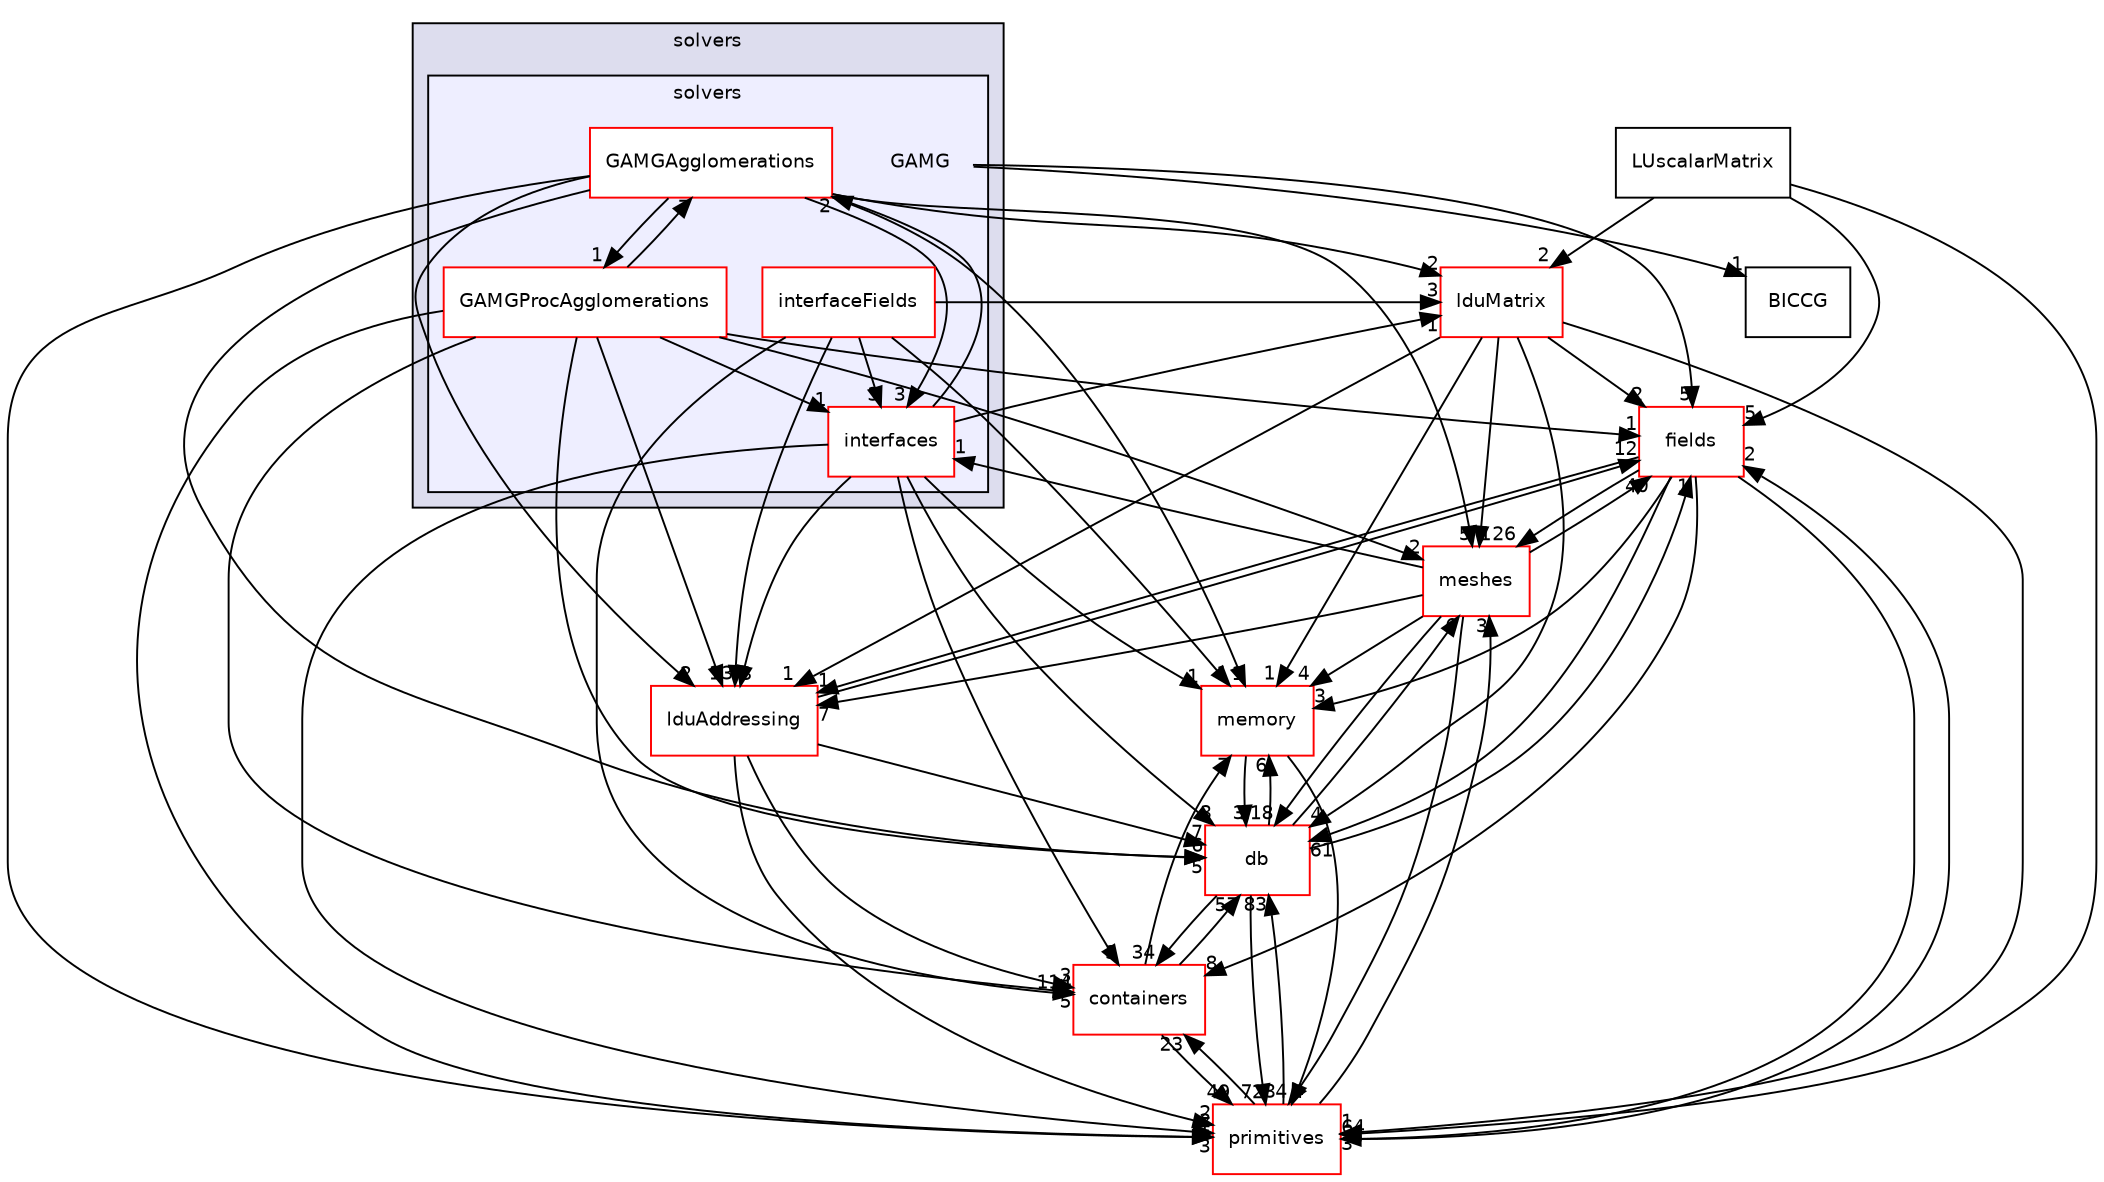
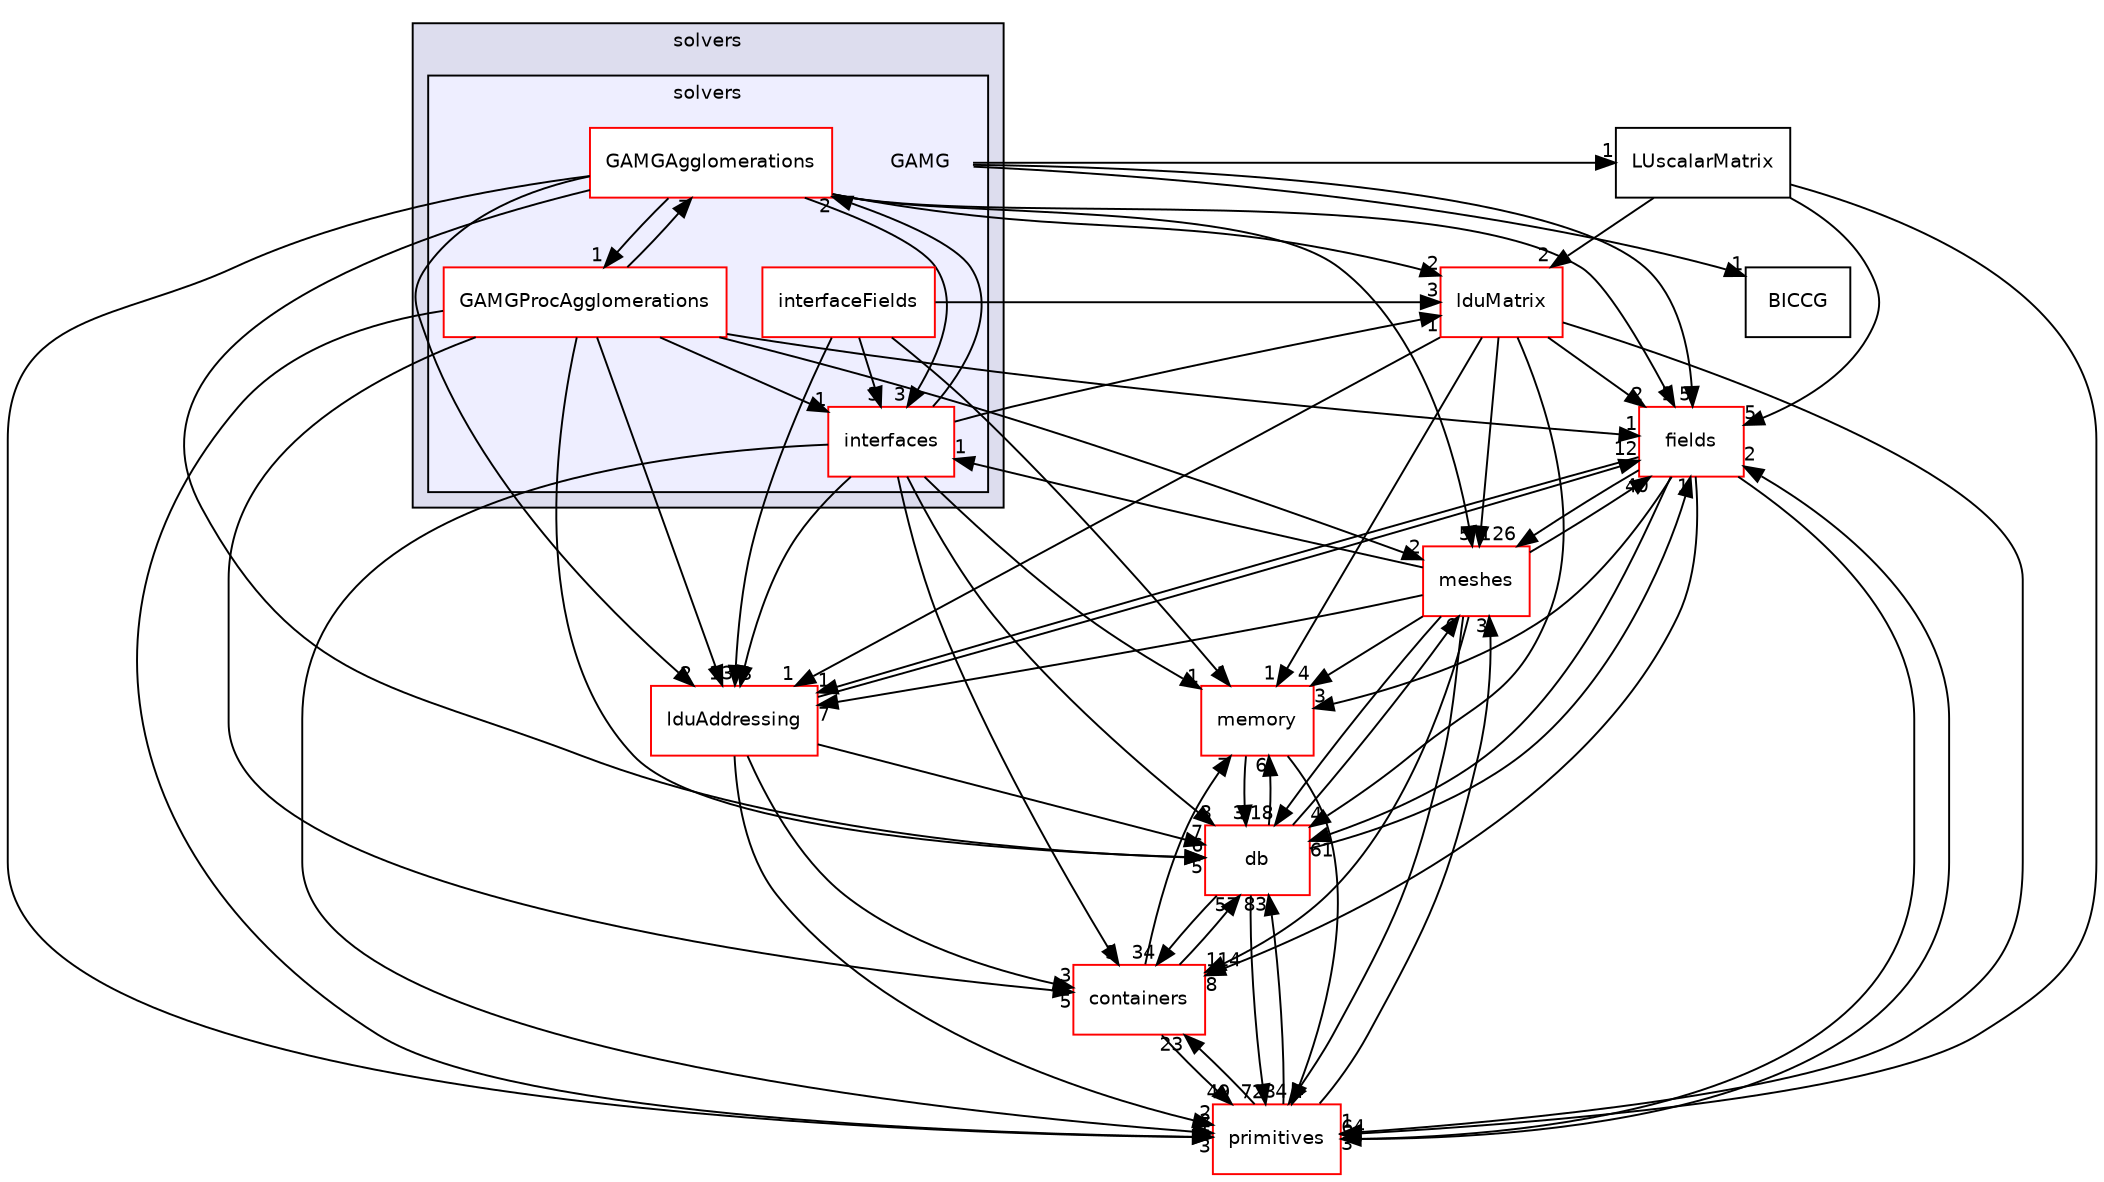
none -> (1284, 163)
(1092, 402) -> (1284, 213)
(608, 779) -> (1402, 792)
